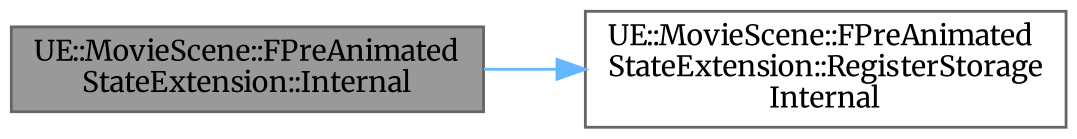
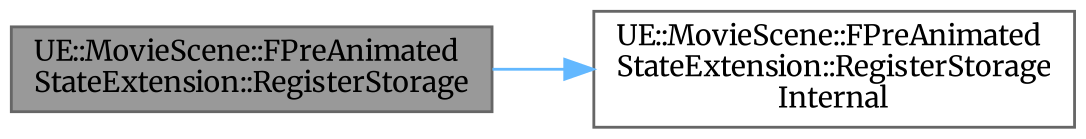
(247, 69) -> (252, 69)
